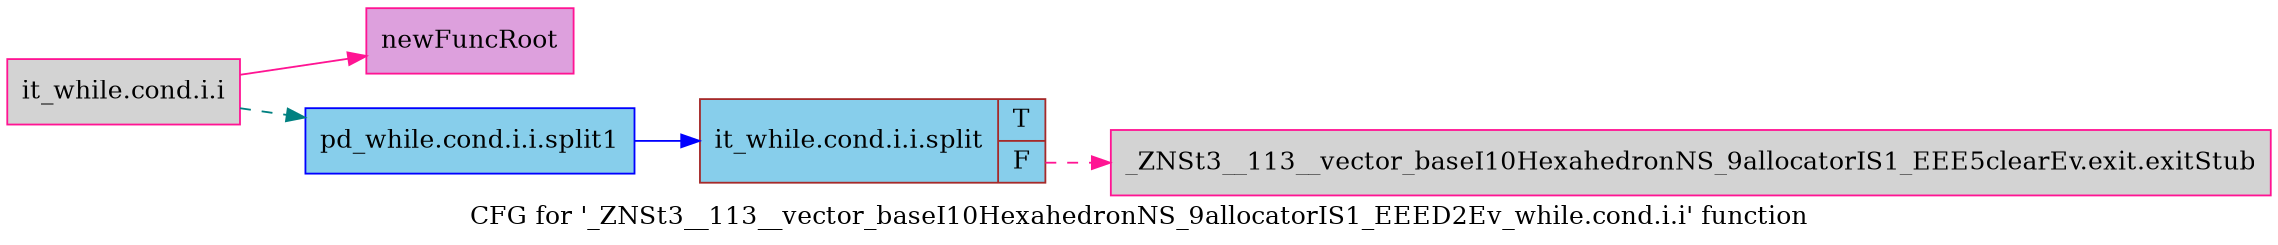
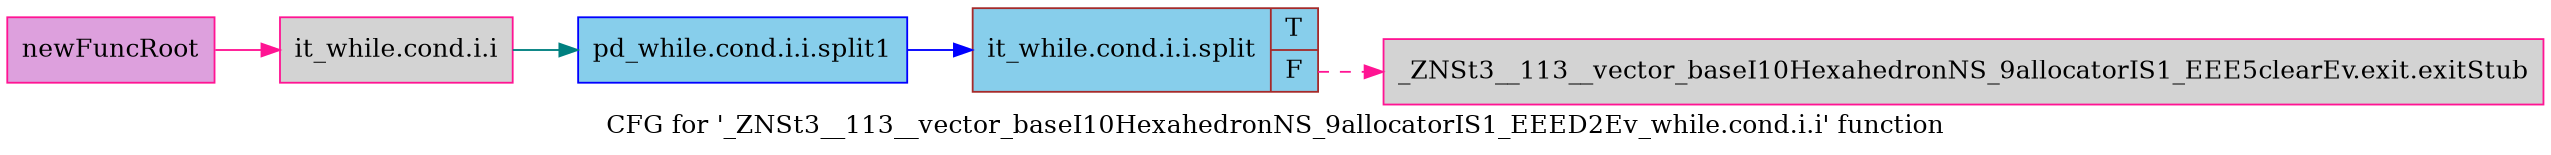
(294, 67) -> (238, 50)
(263, 112) -> (536, 50)
